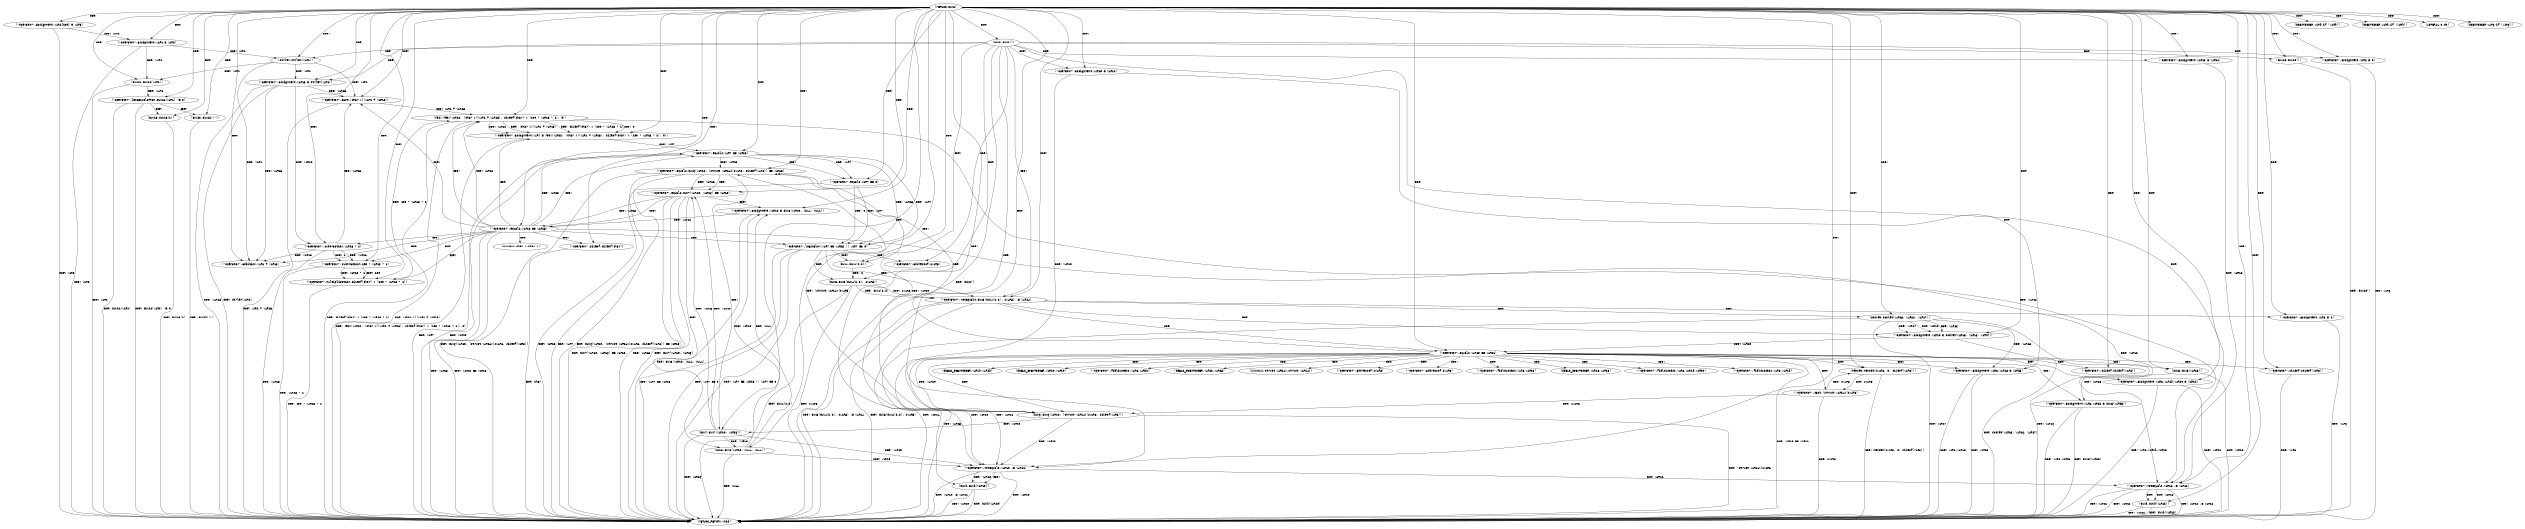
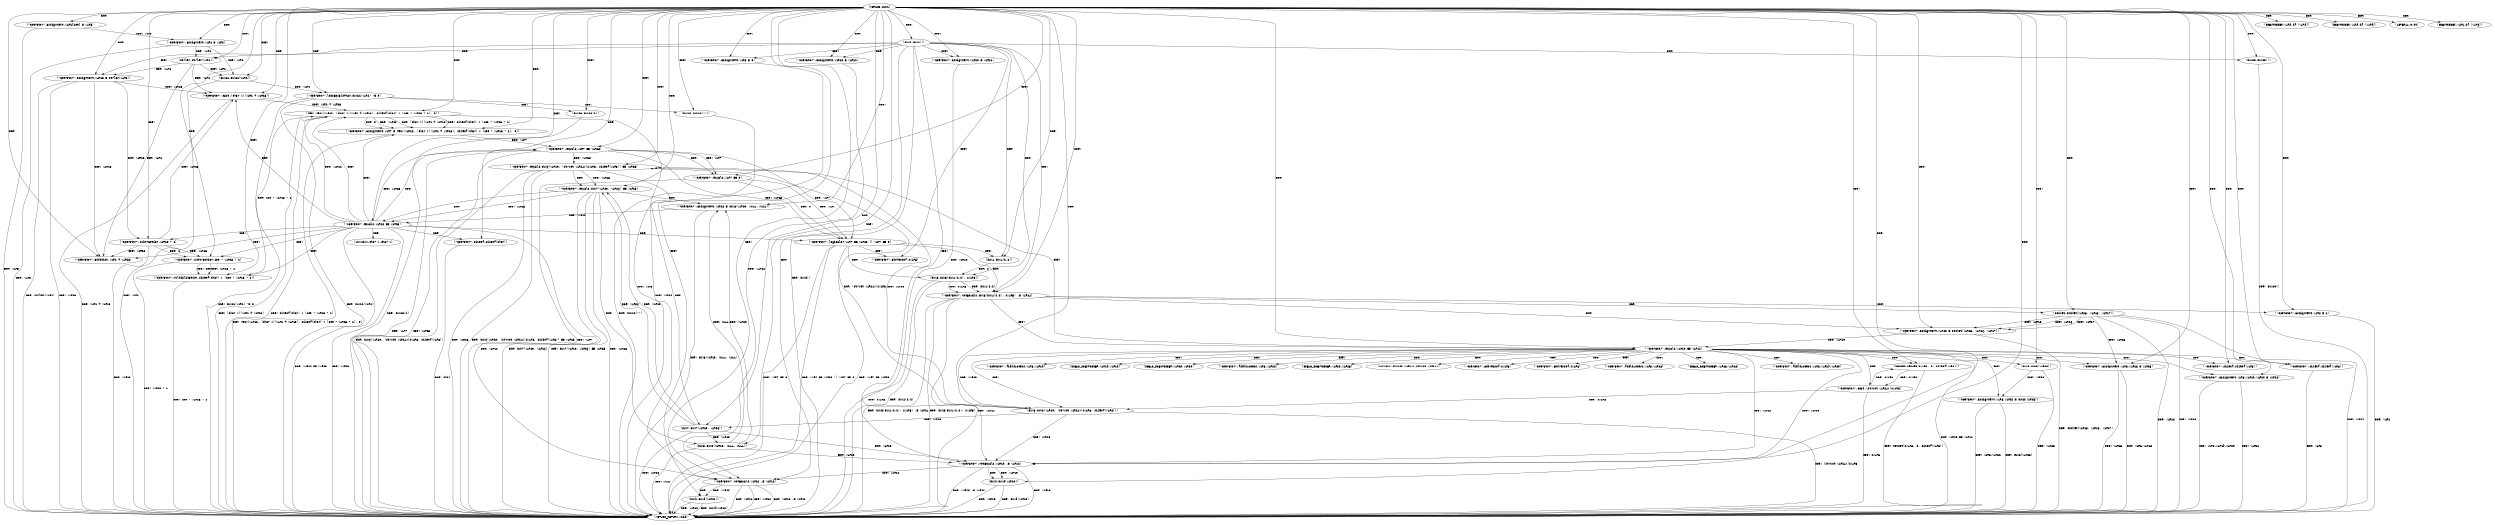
(1595, 220) -> (2064, 14)
